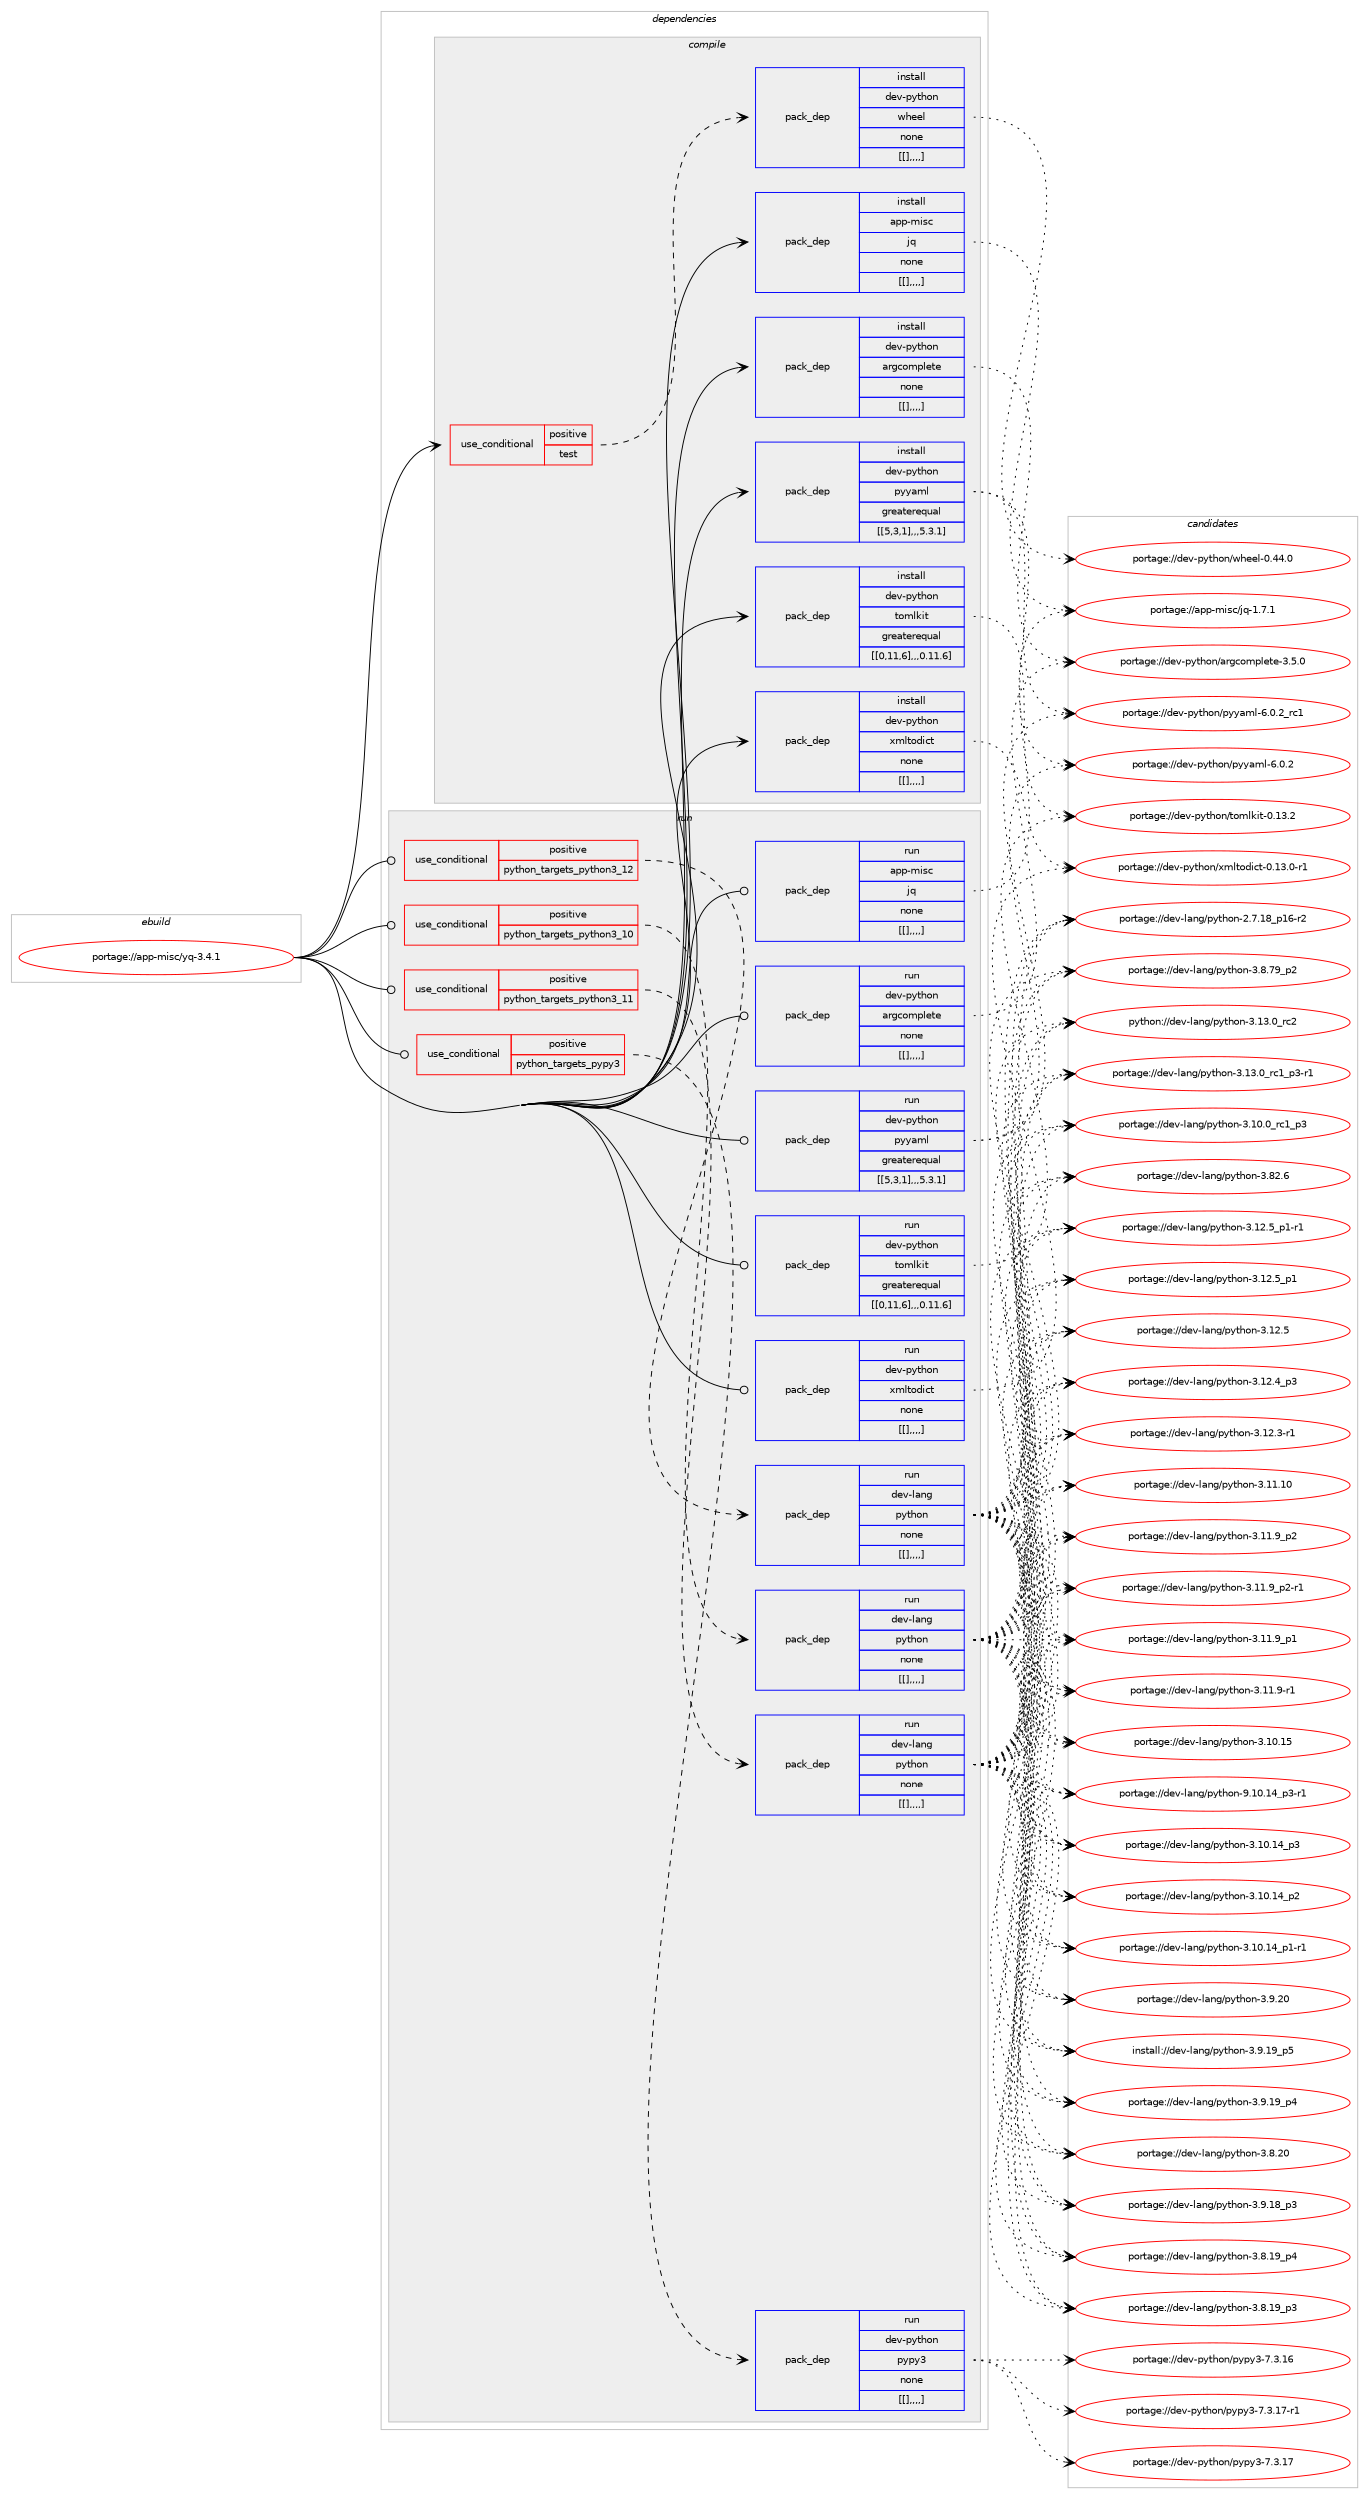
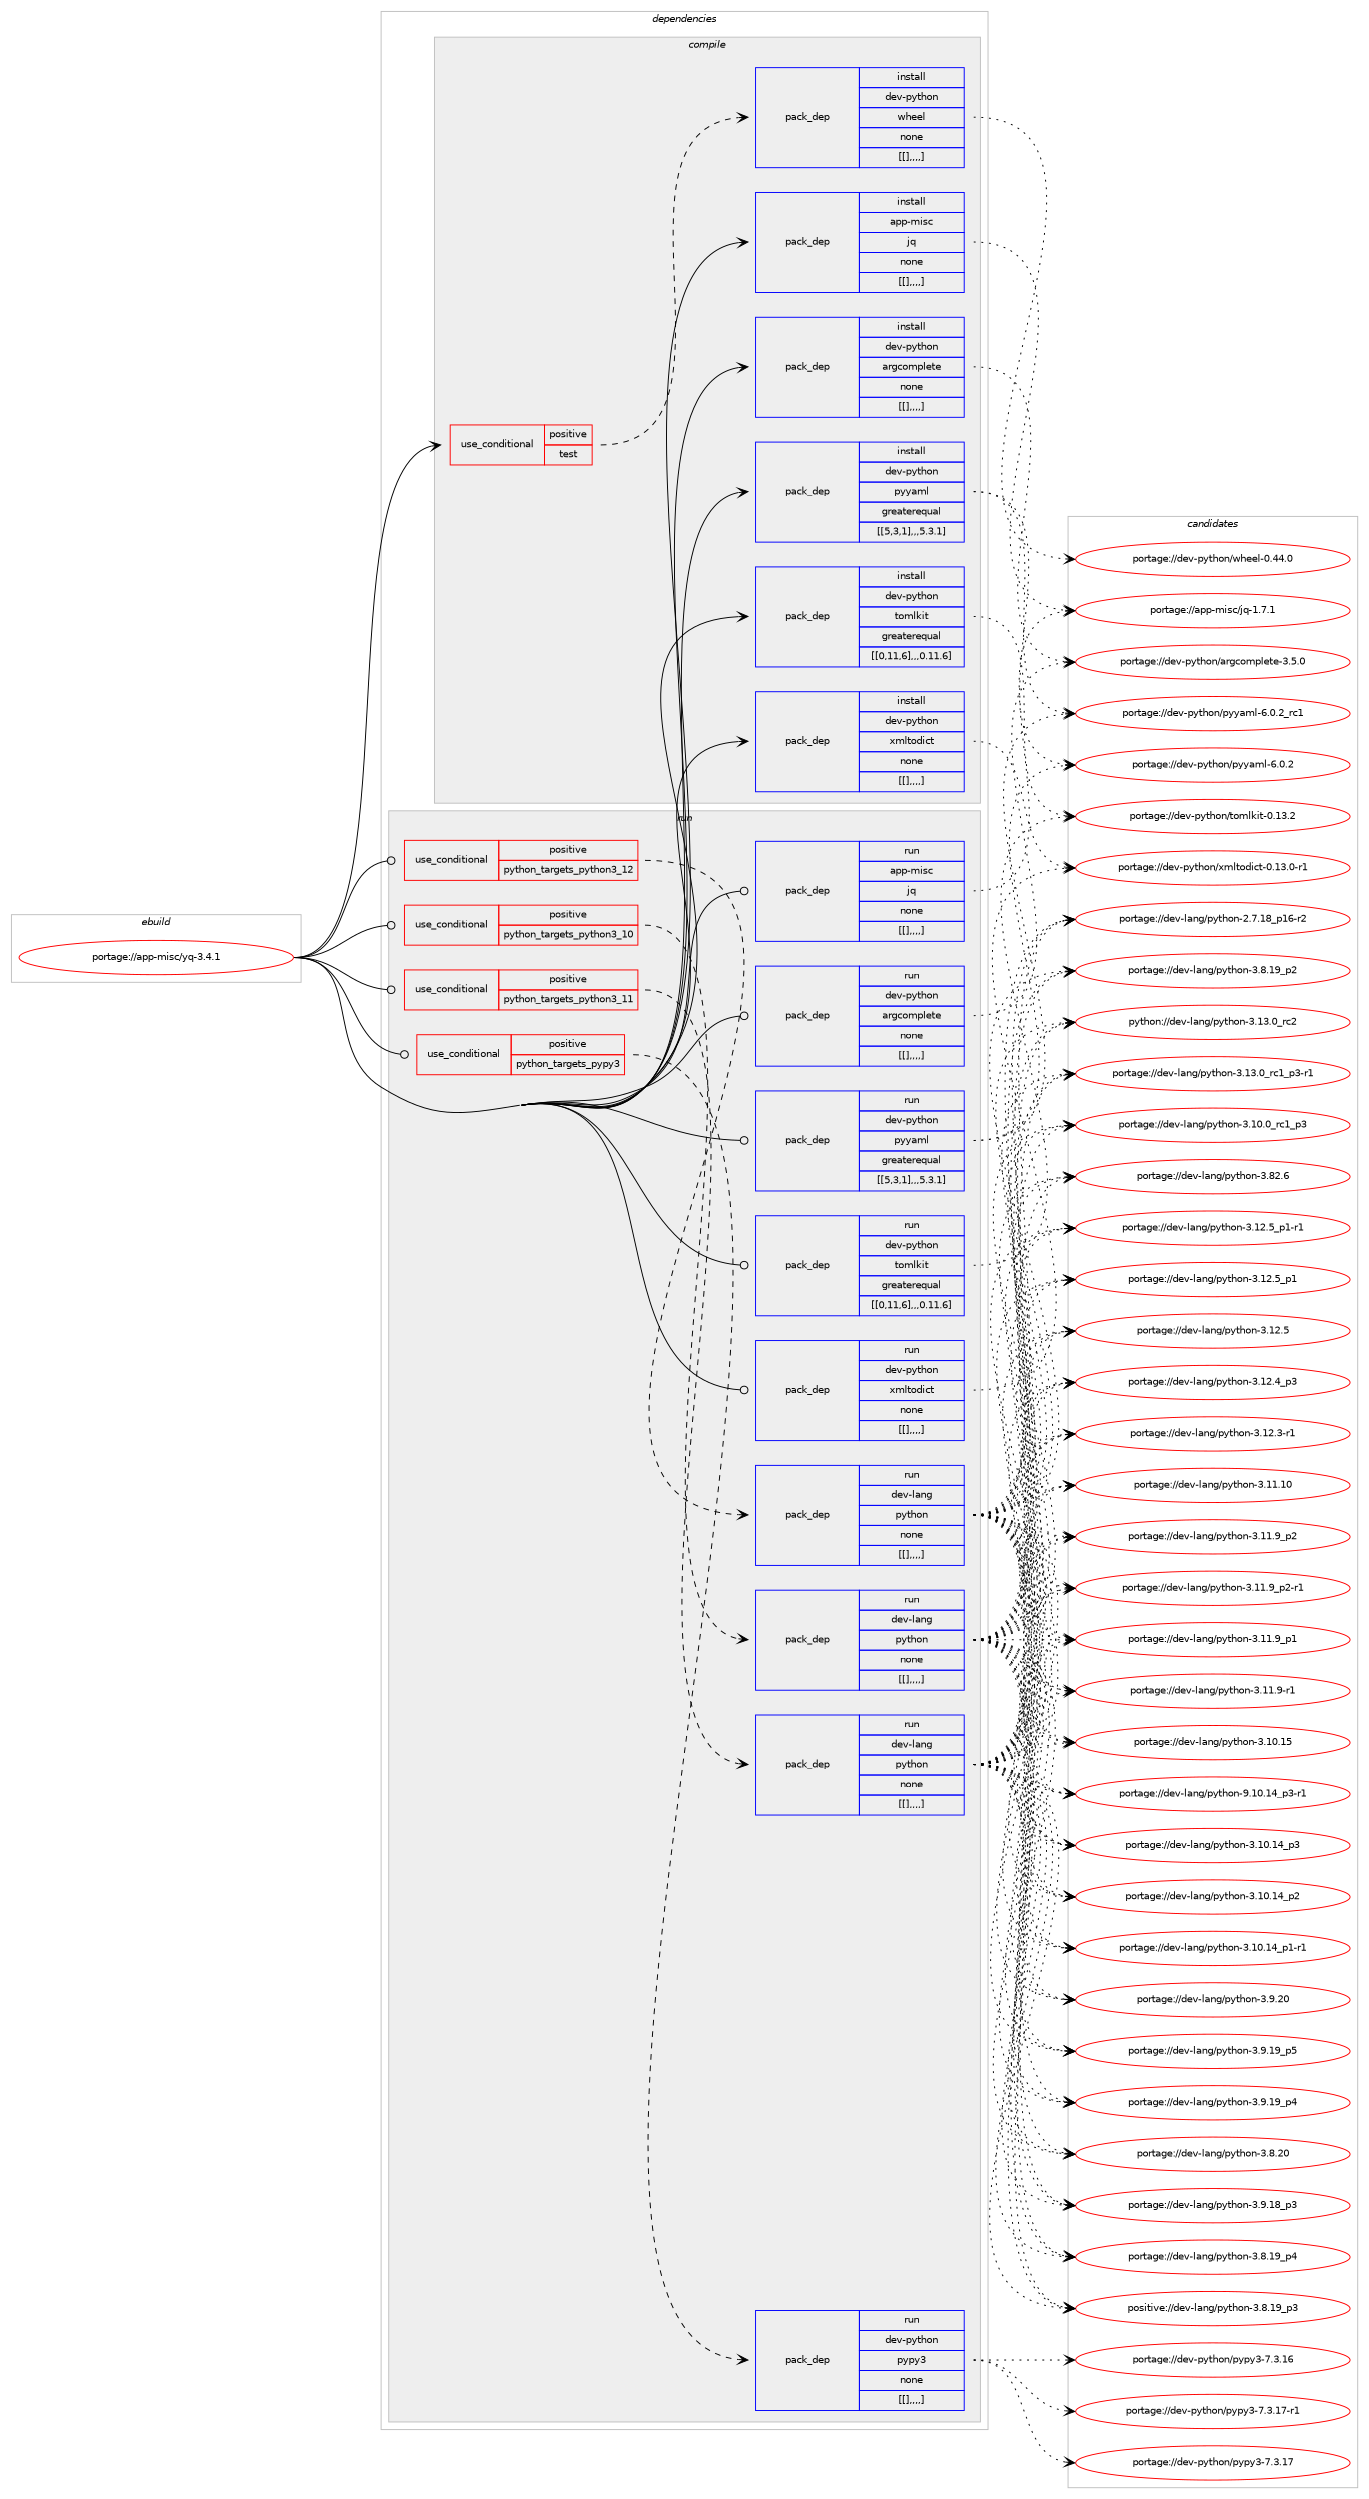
(1213, 971) -> (1213, 971)
(1213, 2051) -> (1213, 2051)
(1213, 2309) -> (1213, 2309)
